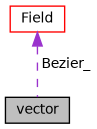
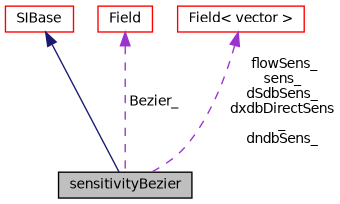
none -> (39, 19)
none -> (241, 19)
(37, 110) -> (125, 185)
